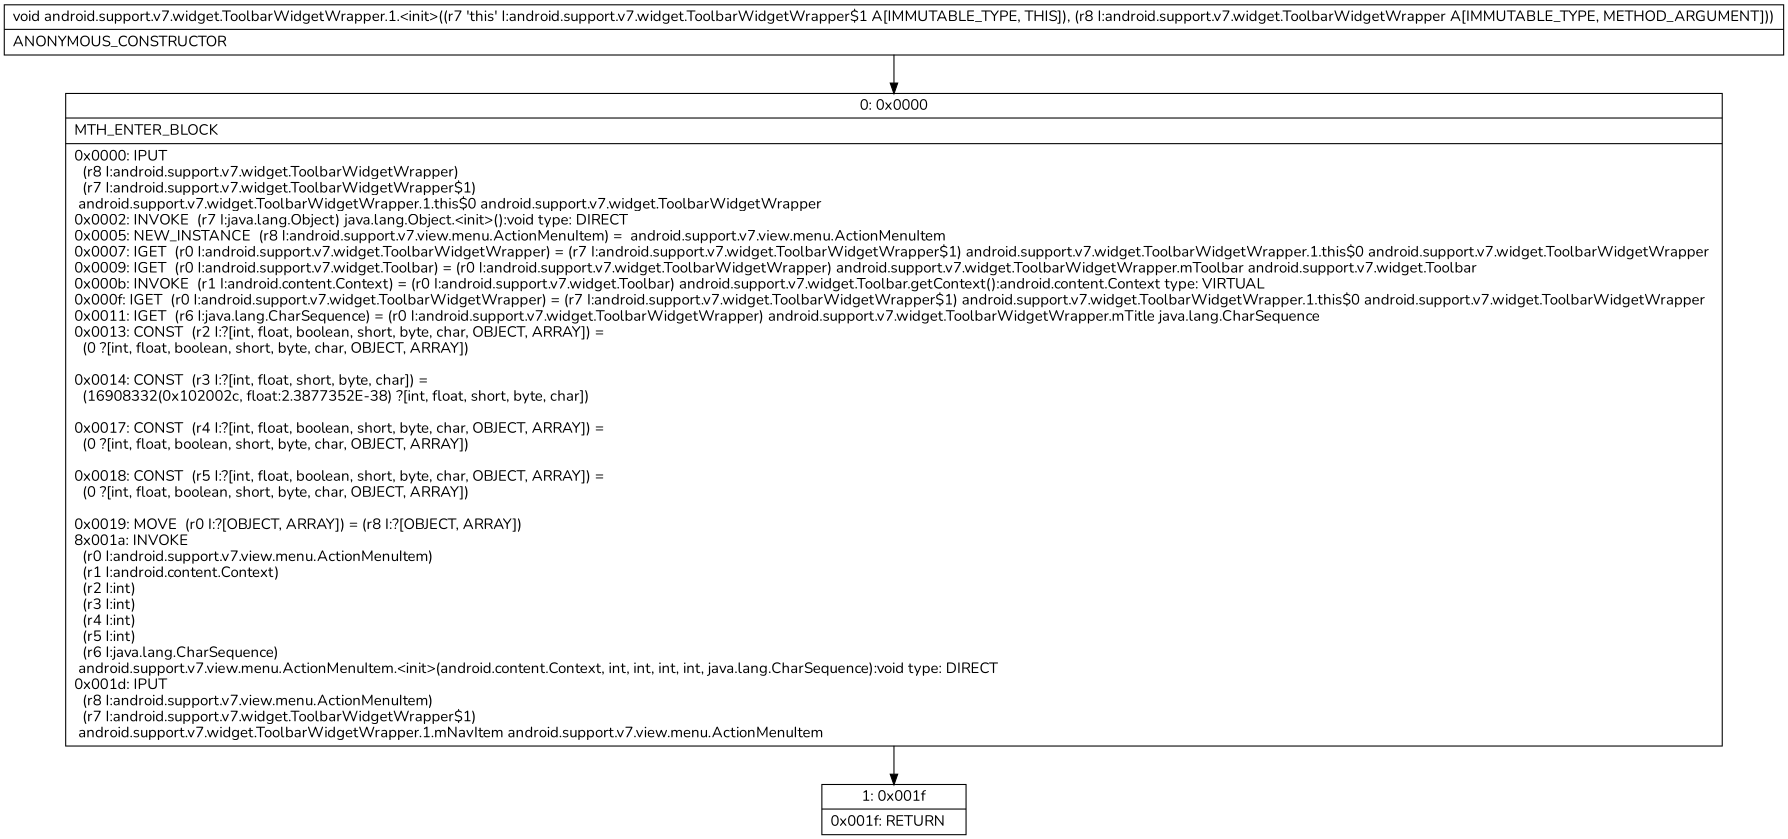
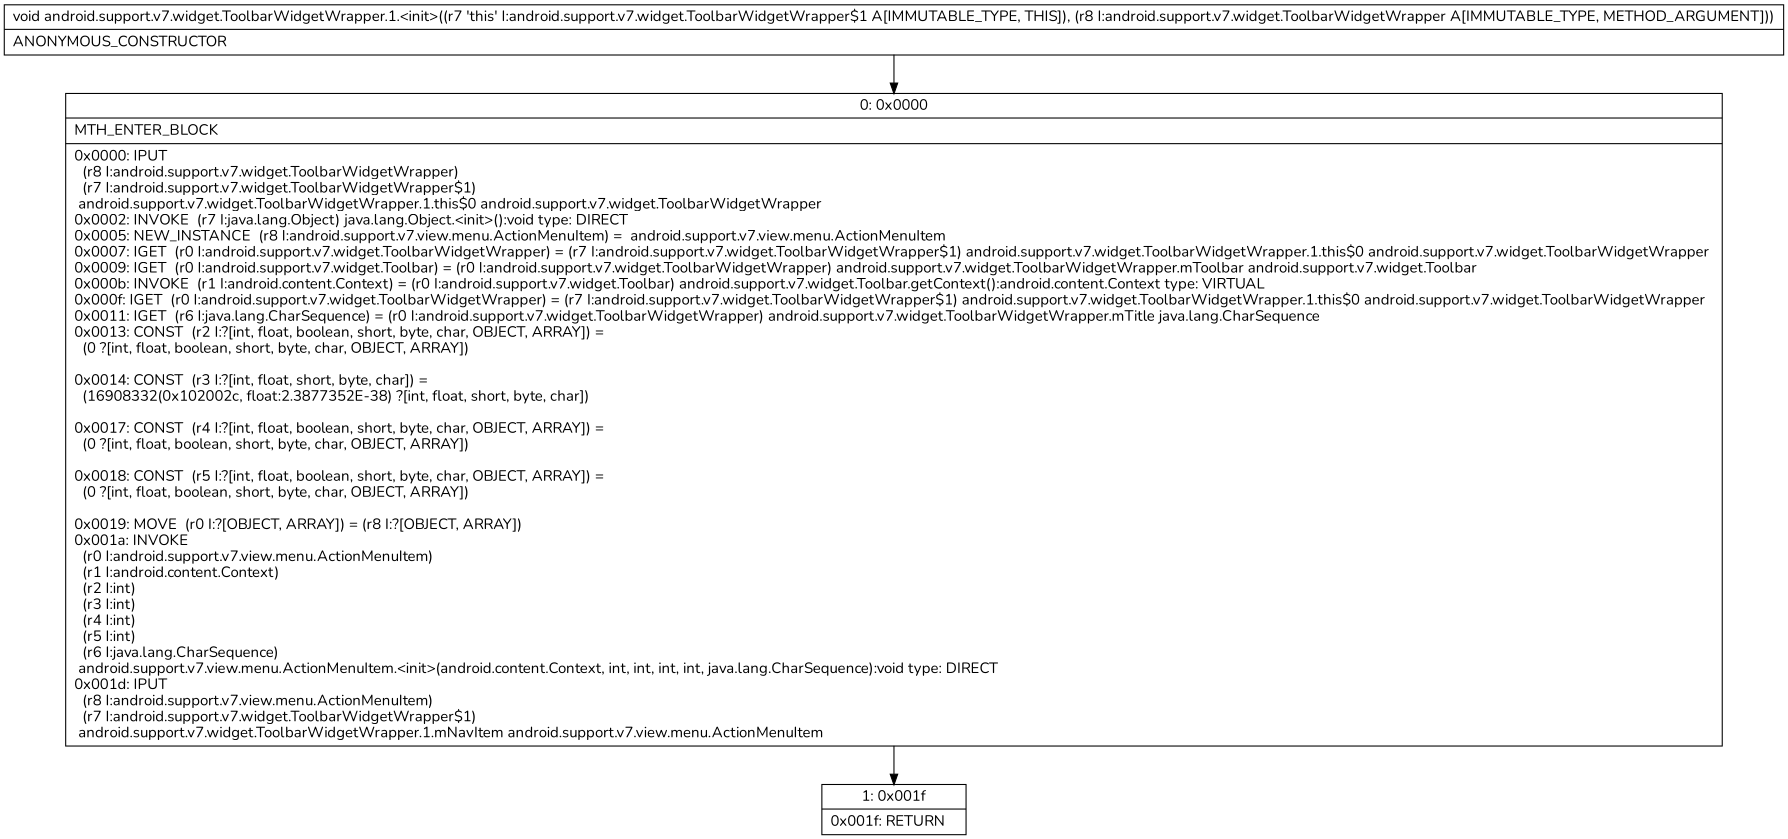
(136, 540) -> (136, 540)
